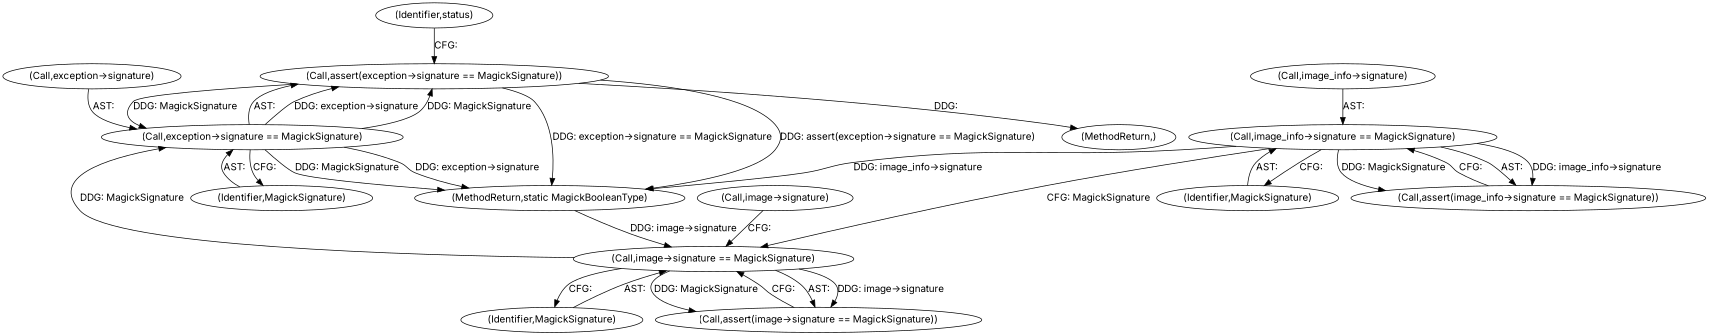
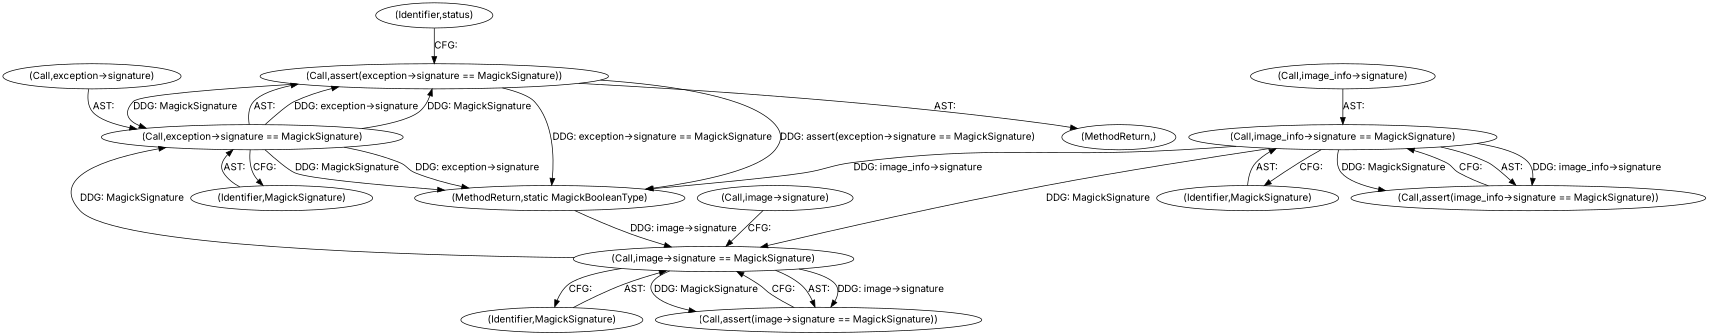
(947, 107) -> (946, 107)
(1099, 198) -> (1098, 198)
